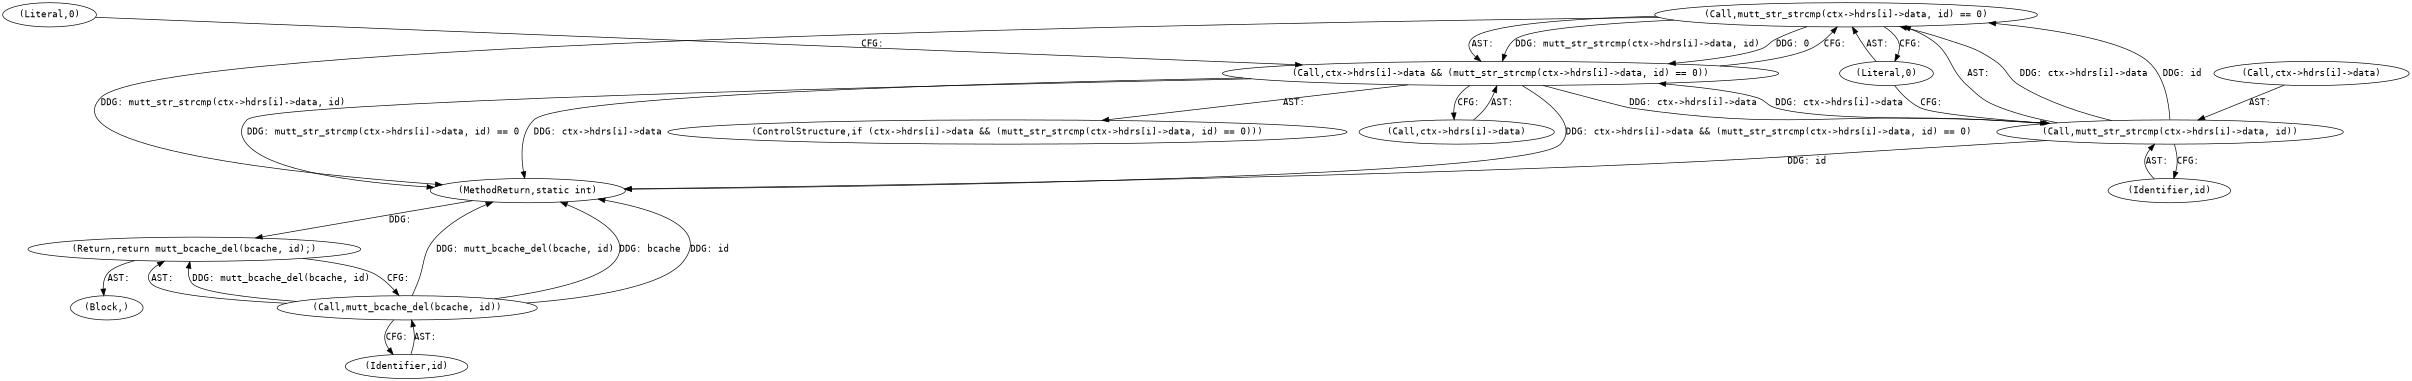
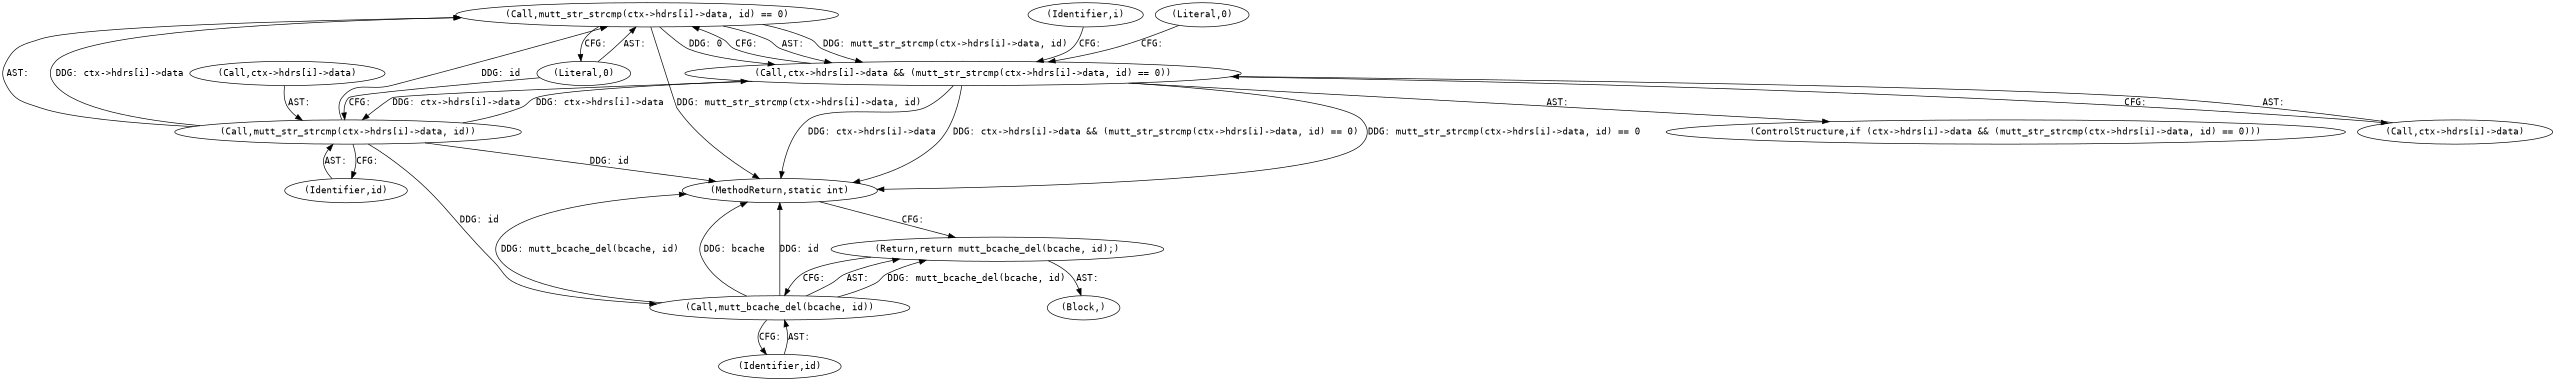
none -> (1086, 15)
(403, 220) -> (916, 220)
none -> (492, 260)
